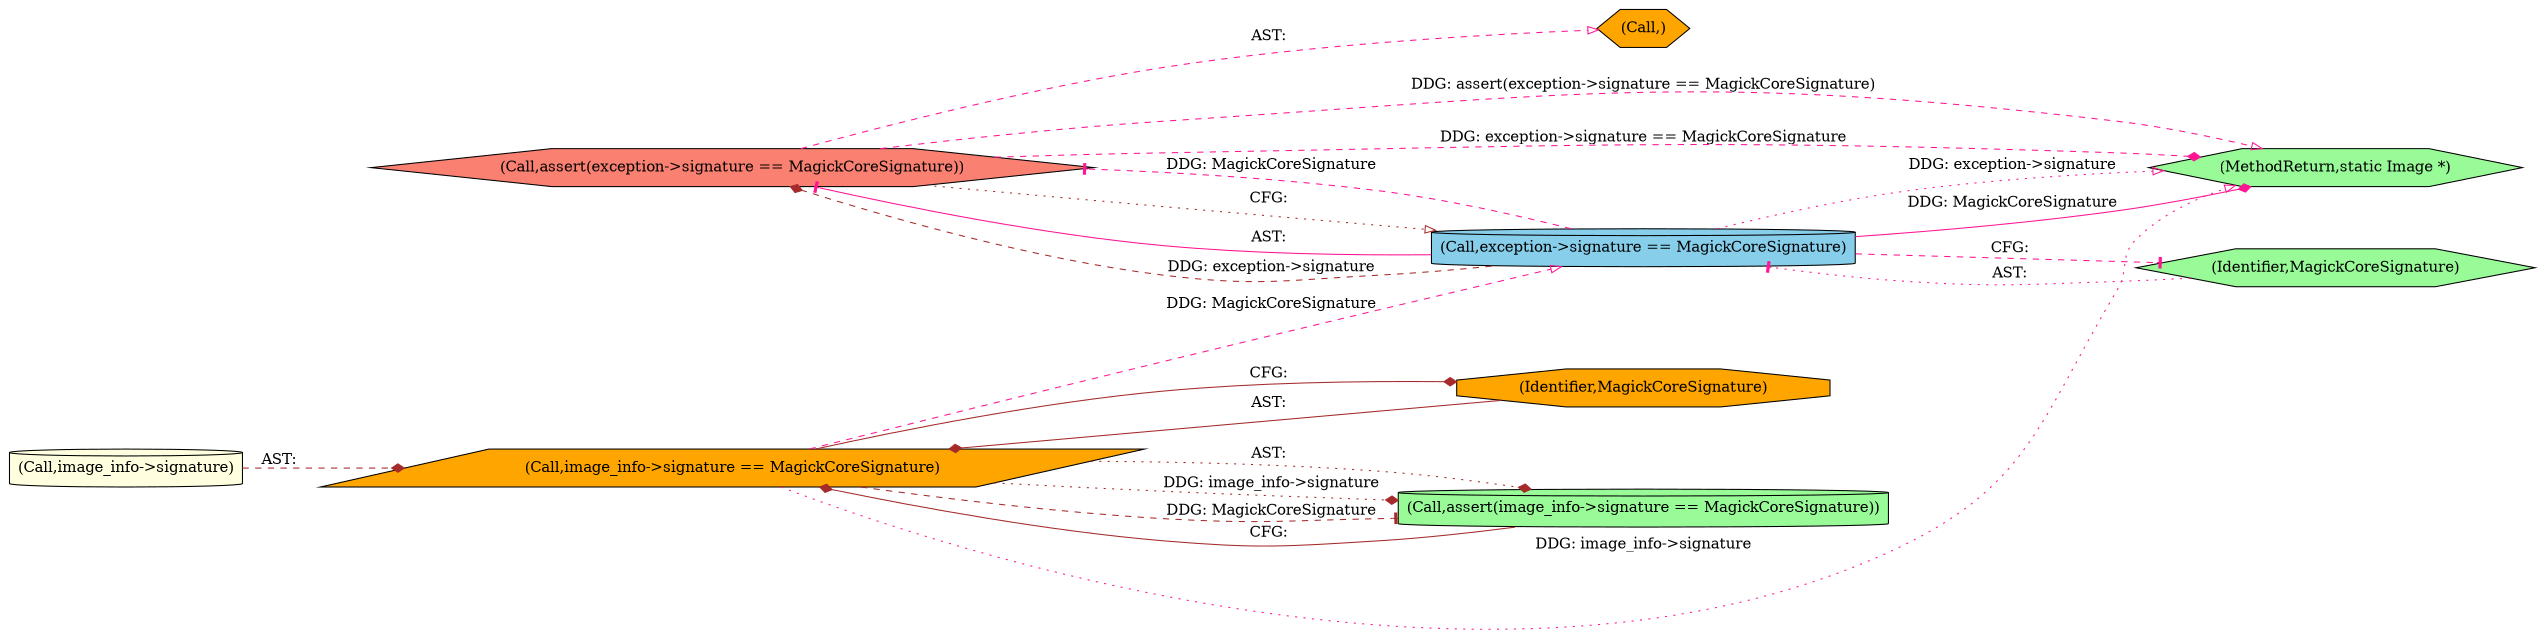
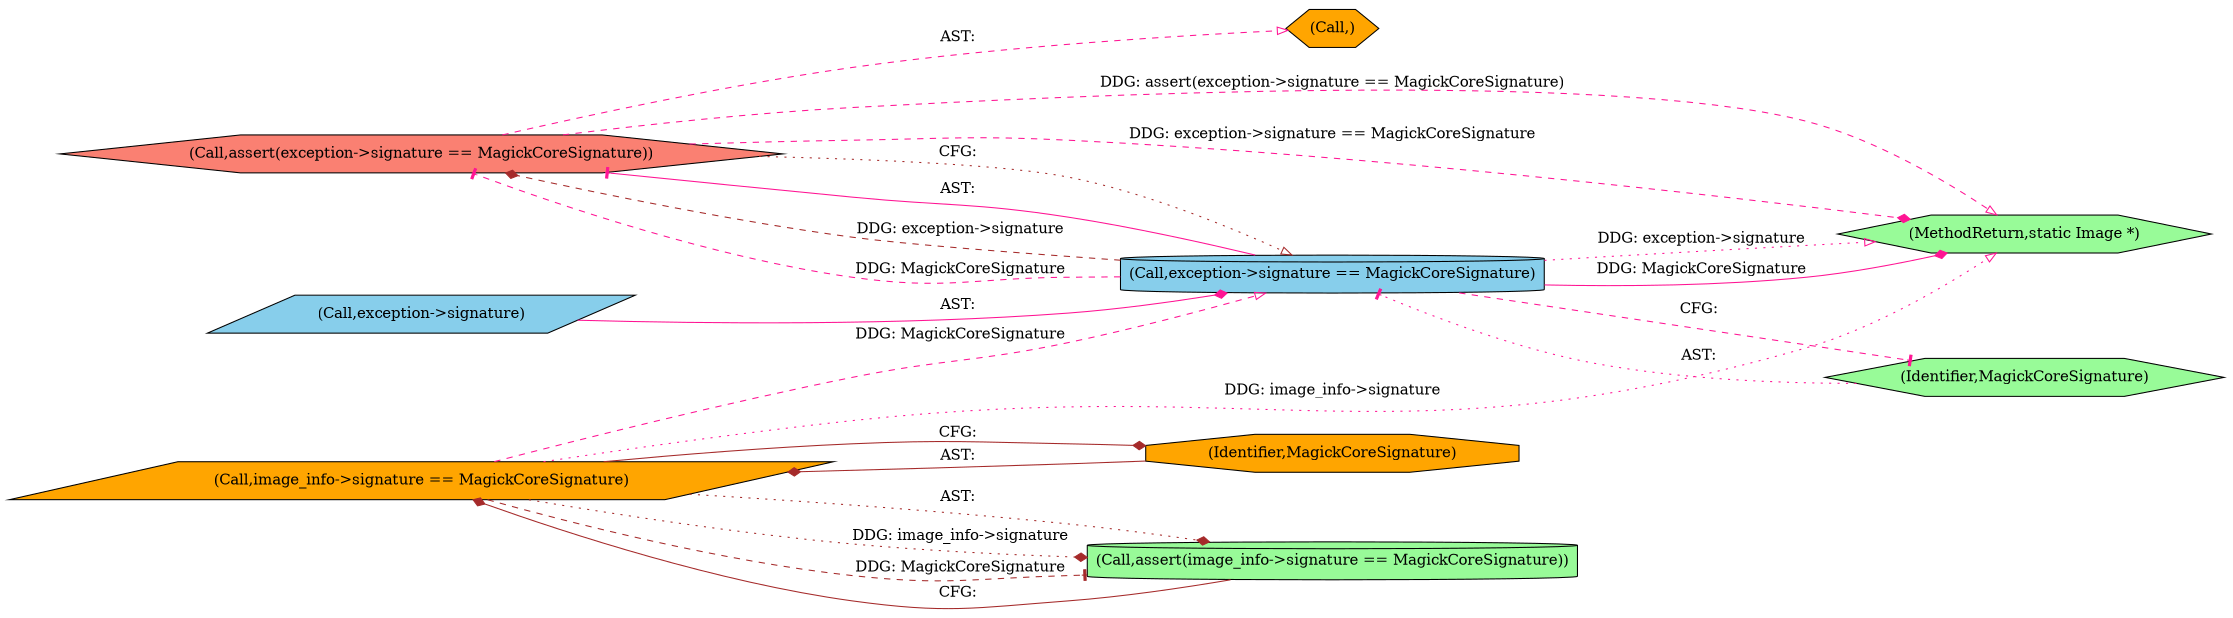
none -> (421, 314)
(126, 468) -> none
